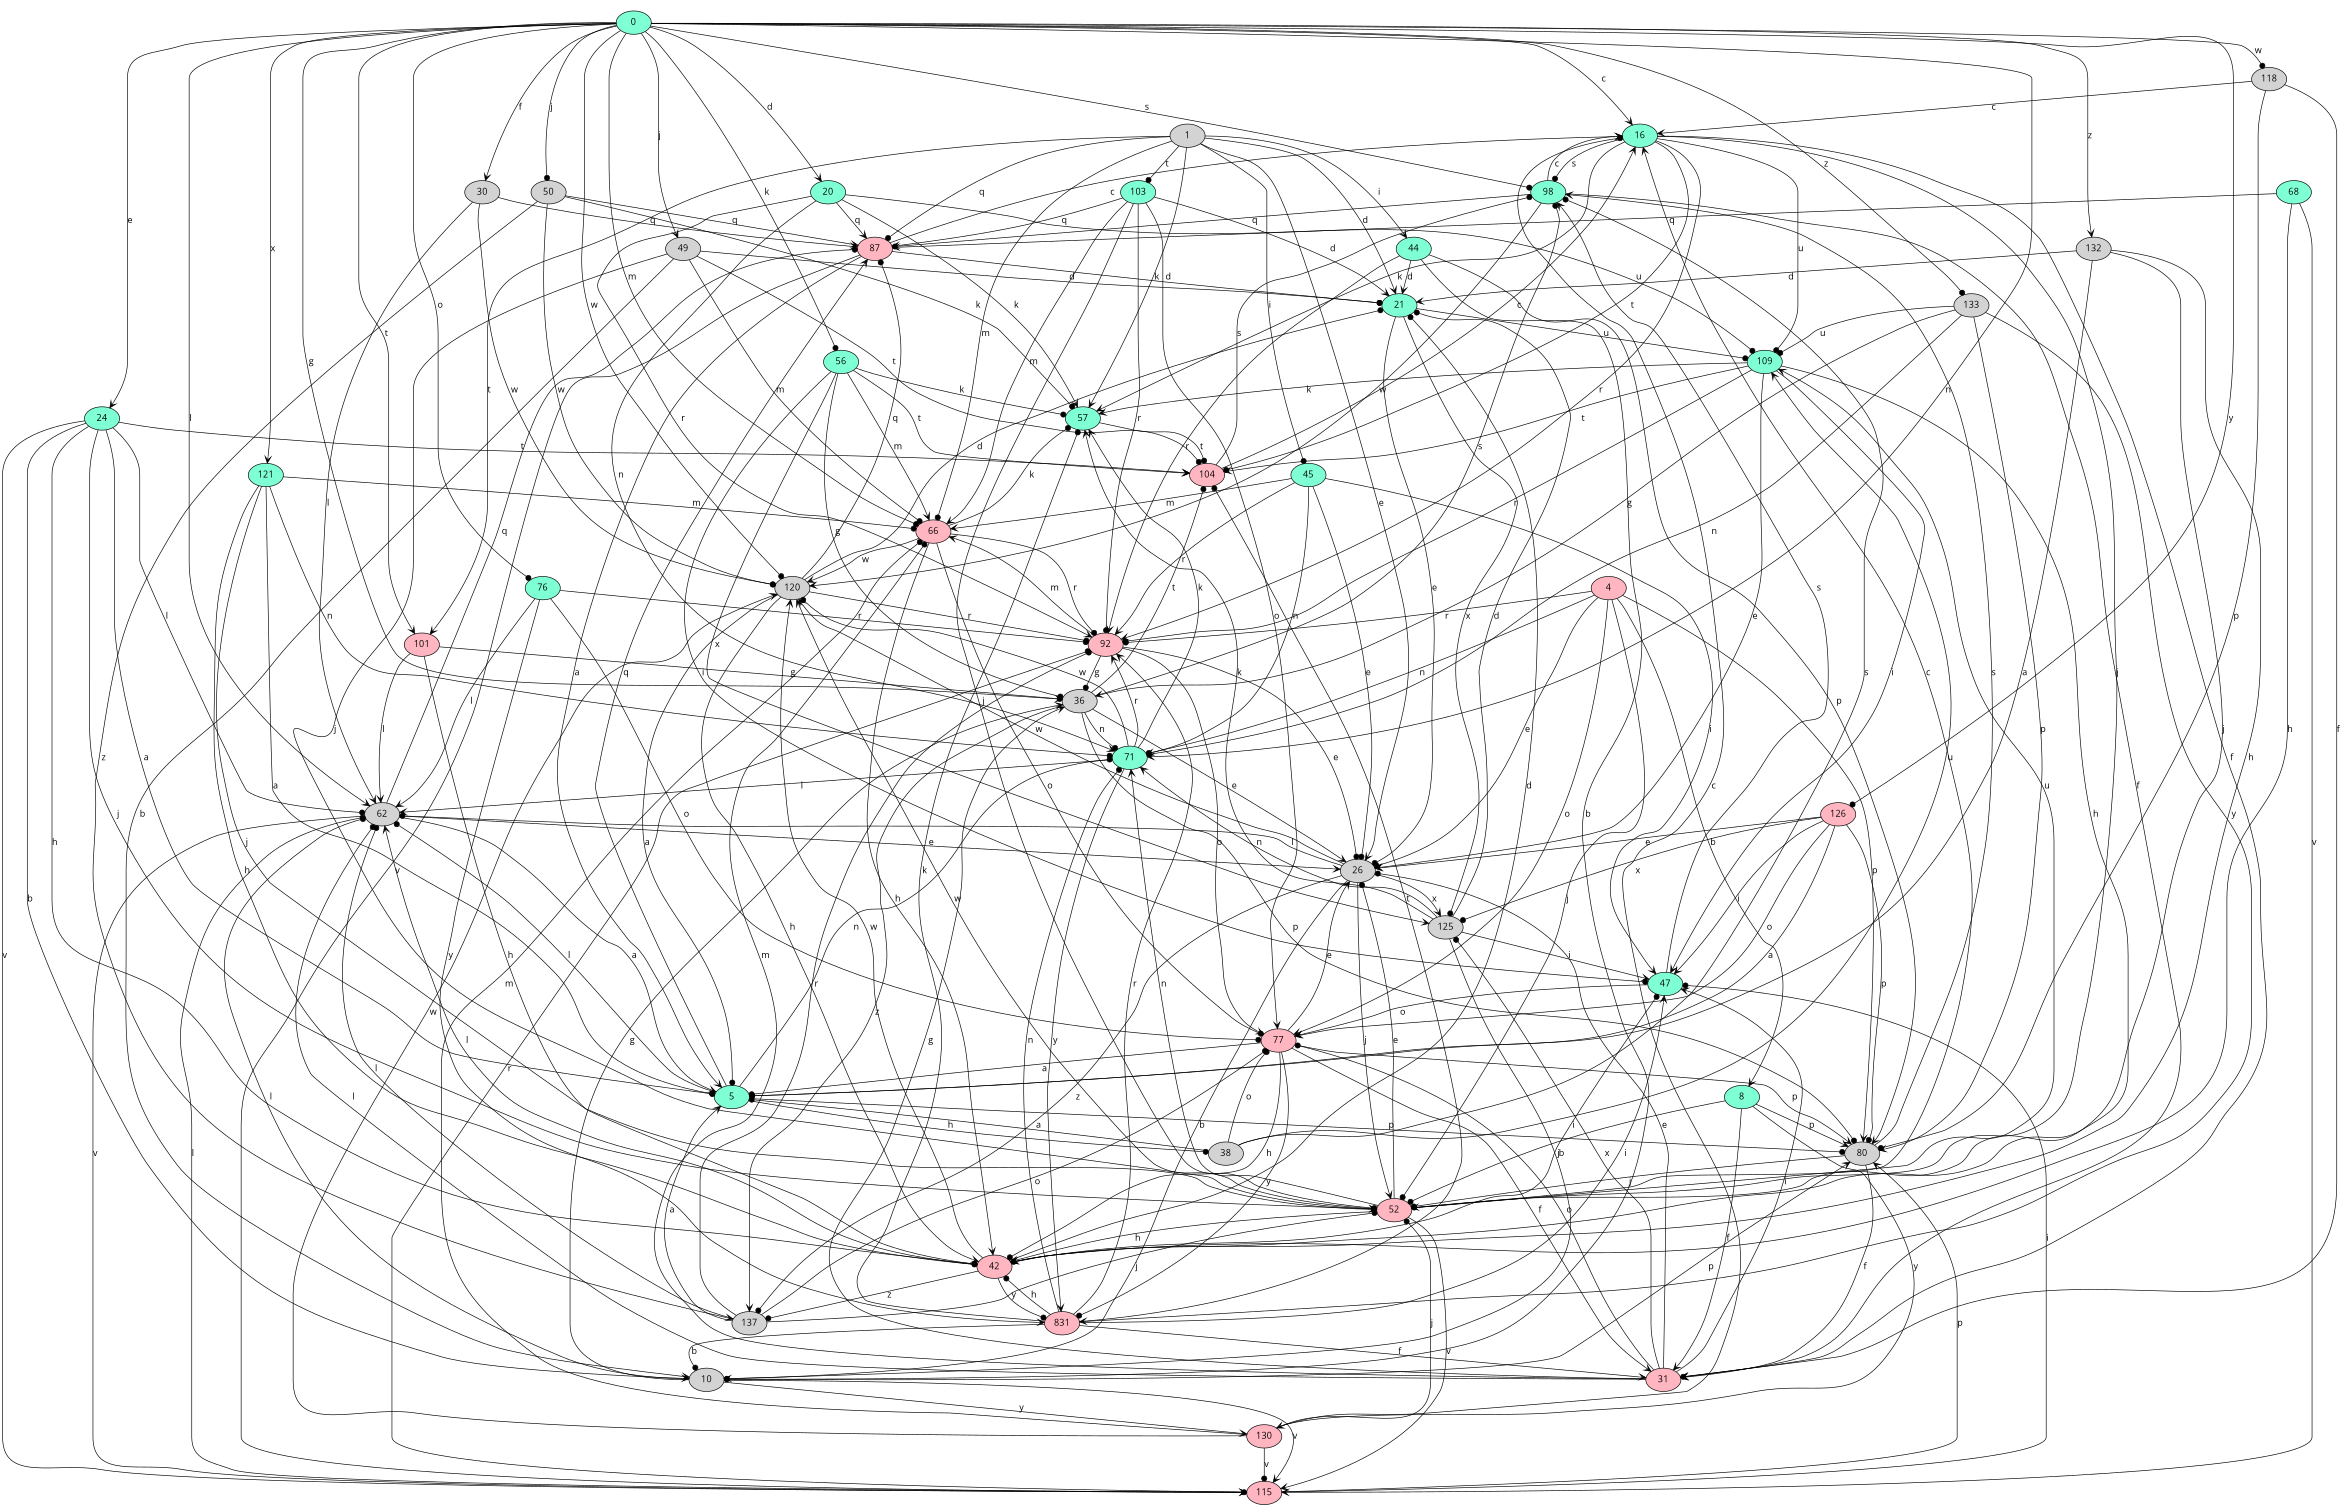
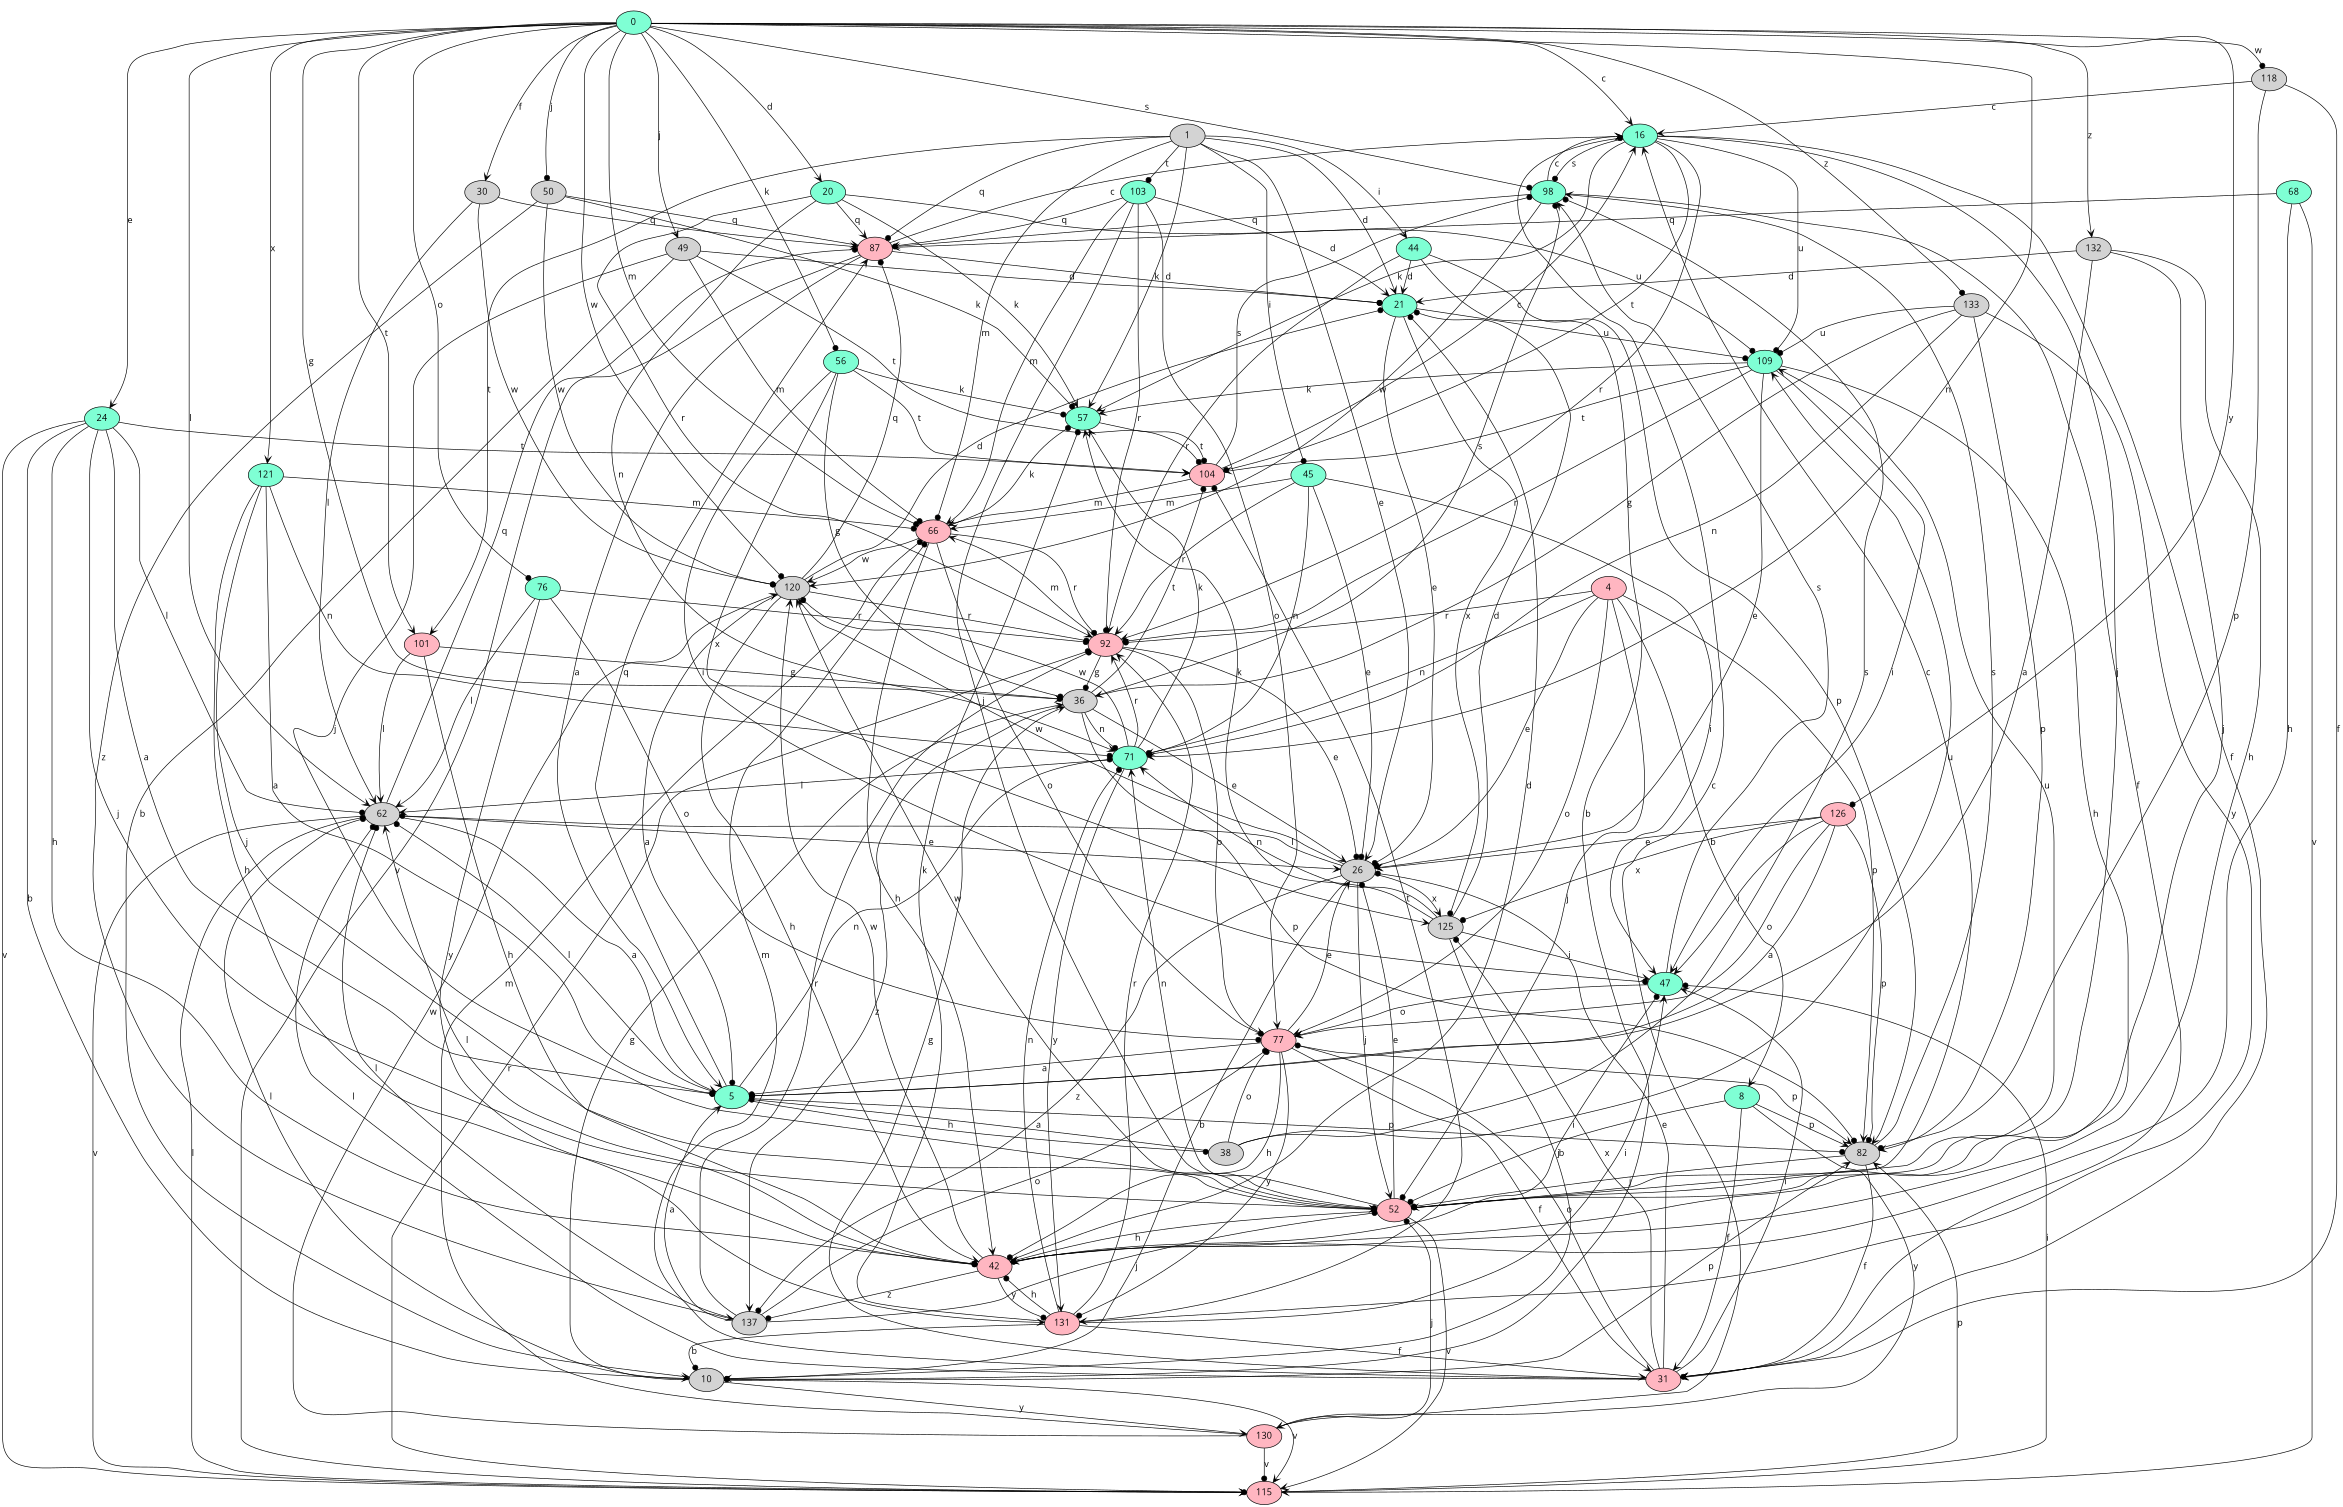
(889, 443) -> (1073, 503)
(1862, 1154) -> (1862, 1154)
(1062, 1323) -> (1062, 1323)
